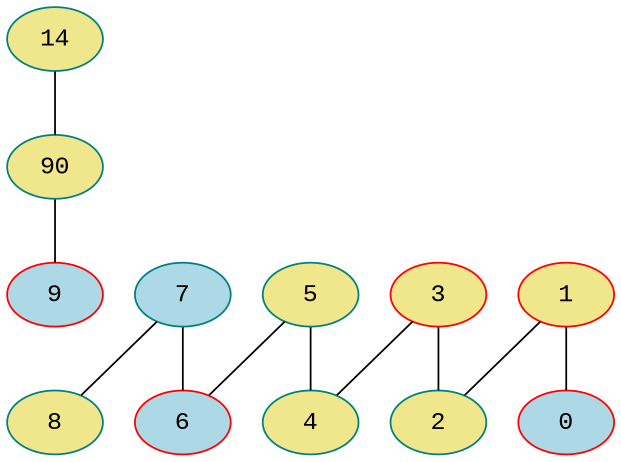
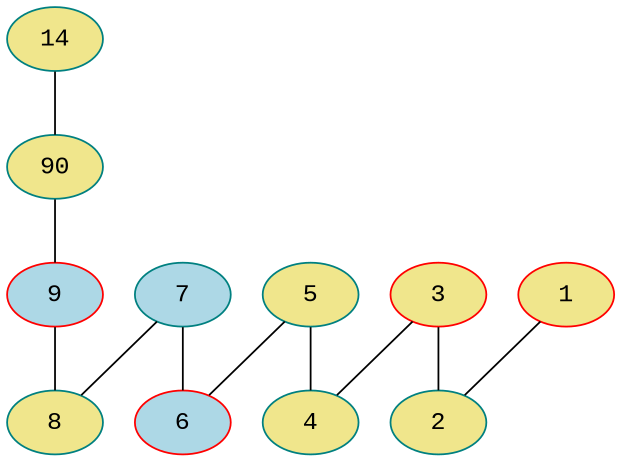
none -> (55, 359)
(566, 422) -> none
